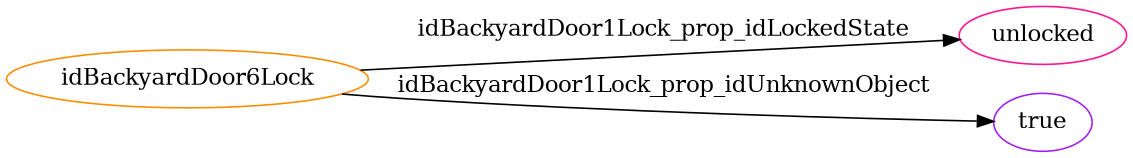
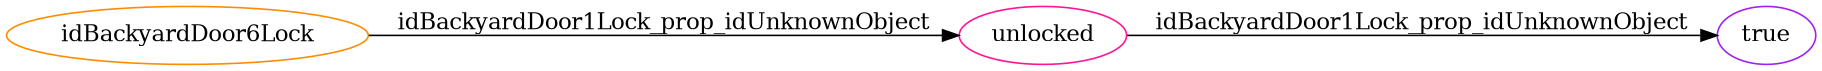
(664, 30) -> (664, 23)
(659, 111) -> (1414, 35)
